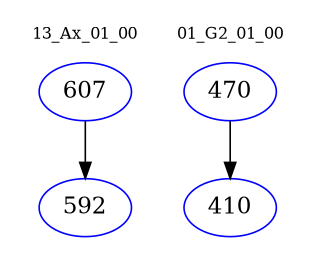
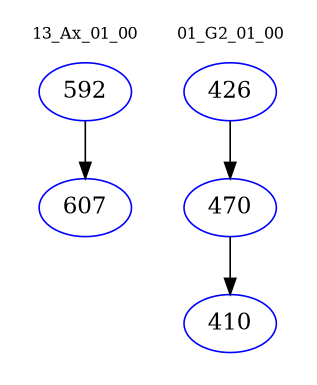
none -> (230, 92)
(85, 142) -> (85, 142)
